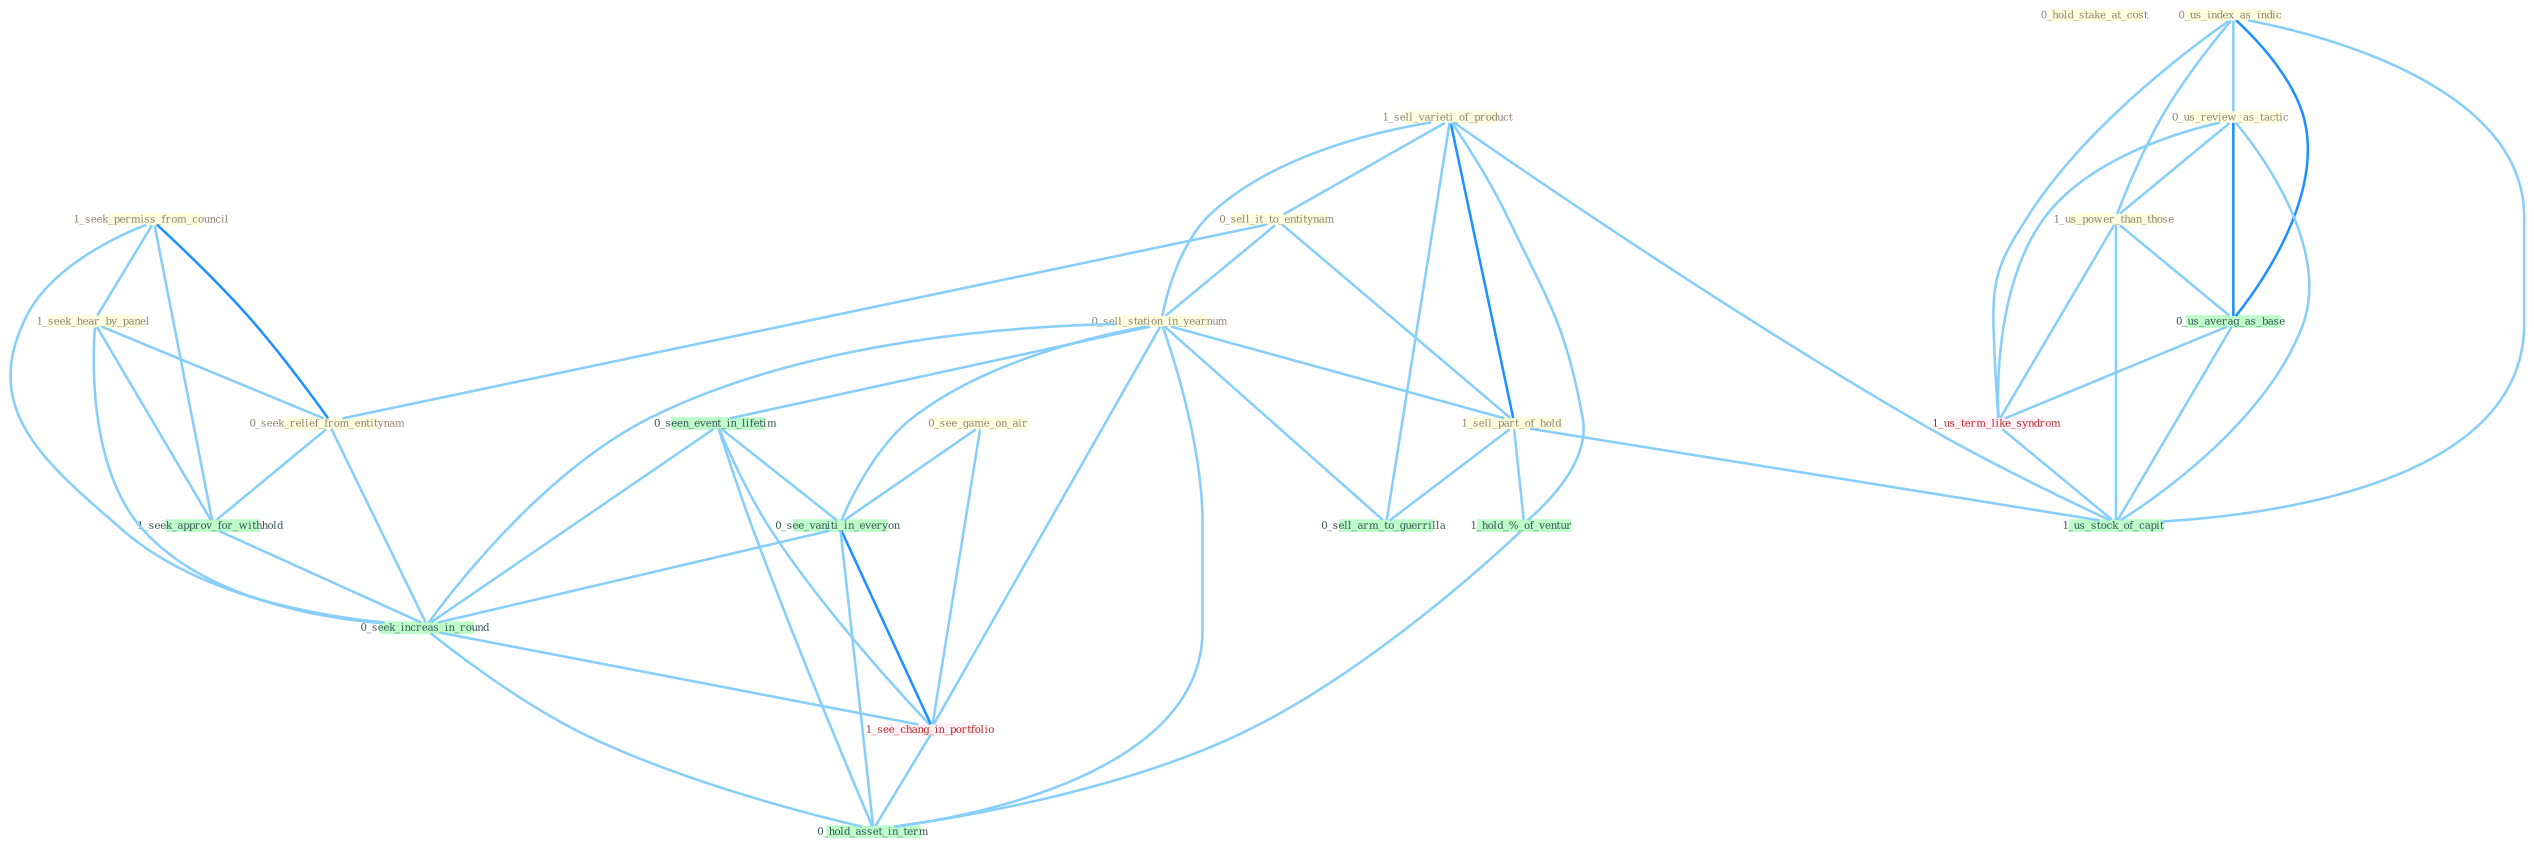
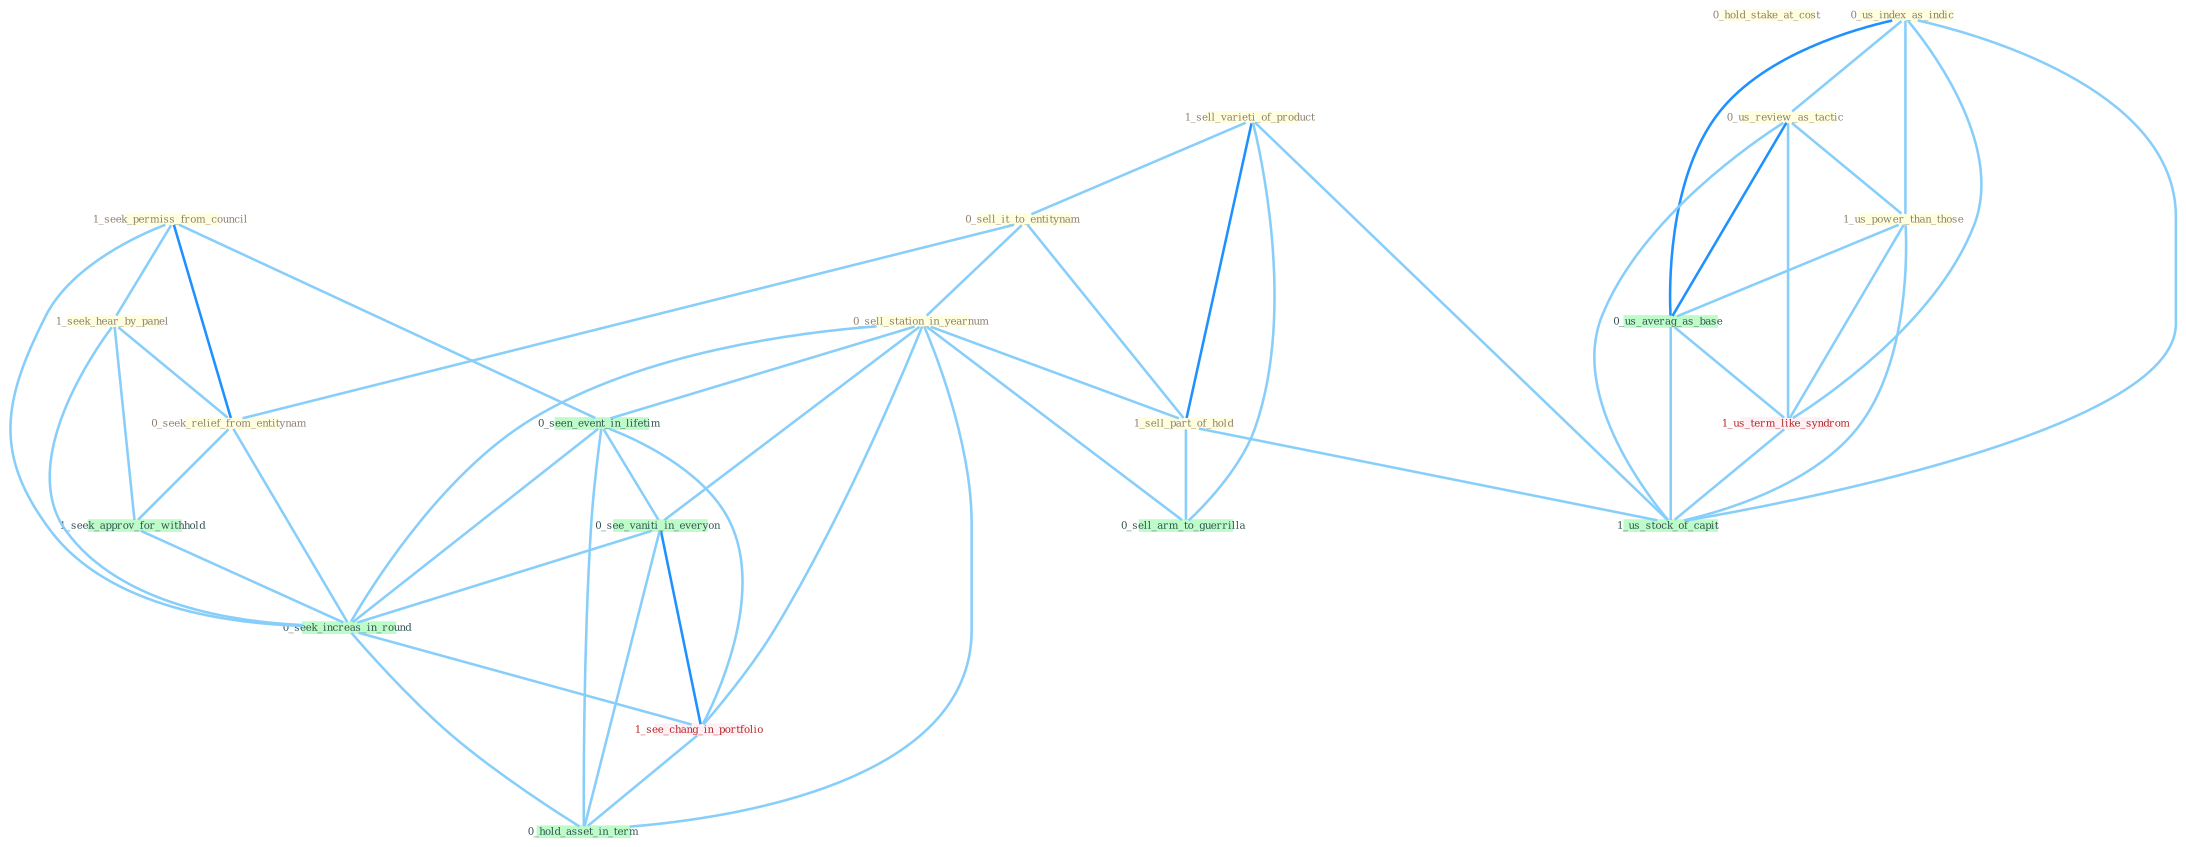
(1263, 177) -> none
(185, 380) -> (387, 321)
(981, 424) -> none
(1524, 526) -> none
